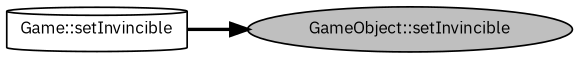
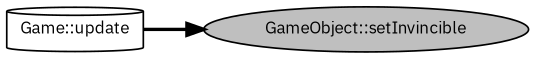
(97, 29) -> (75, 29)
